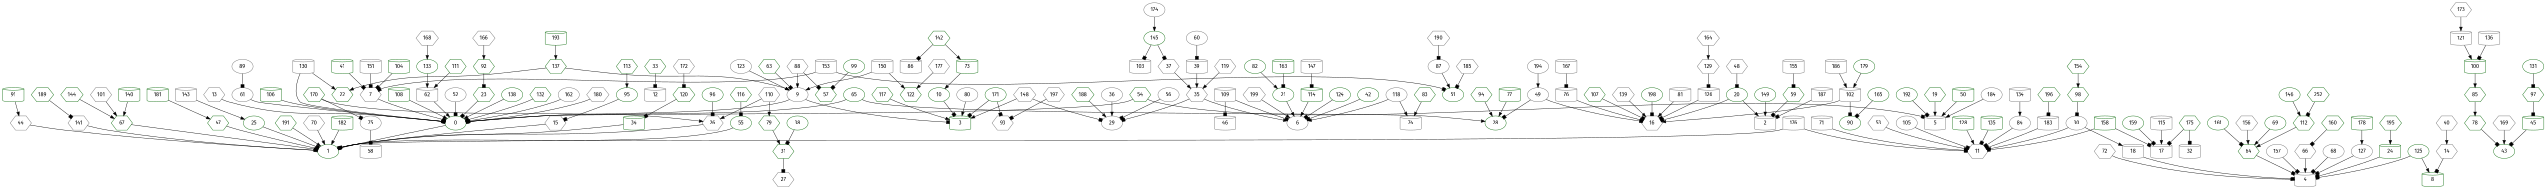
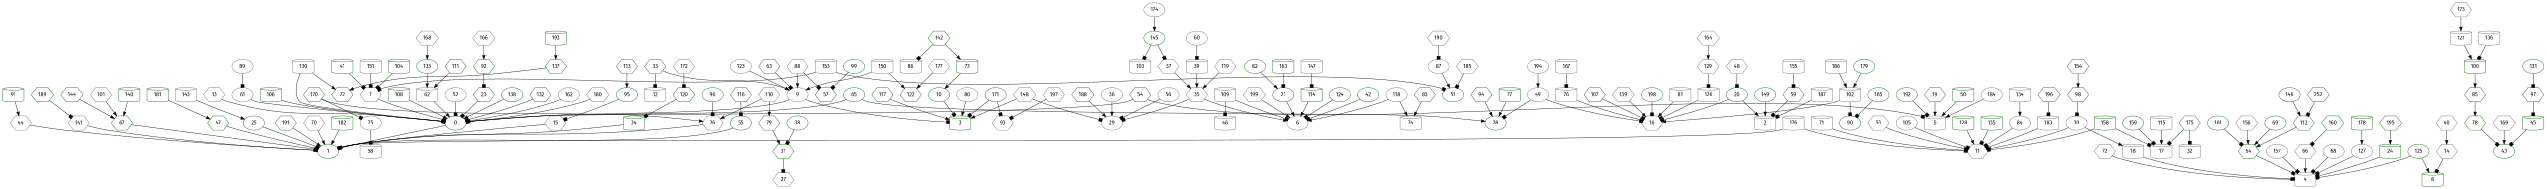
(676, 76) -> (699, 79)
